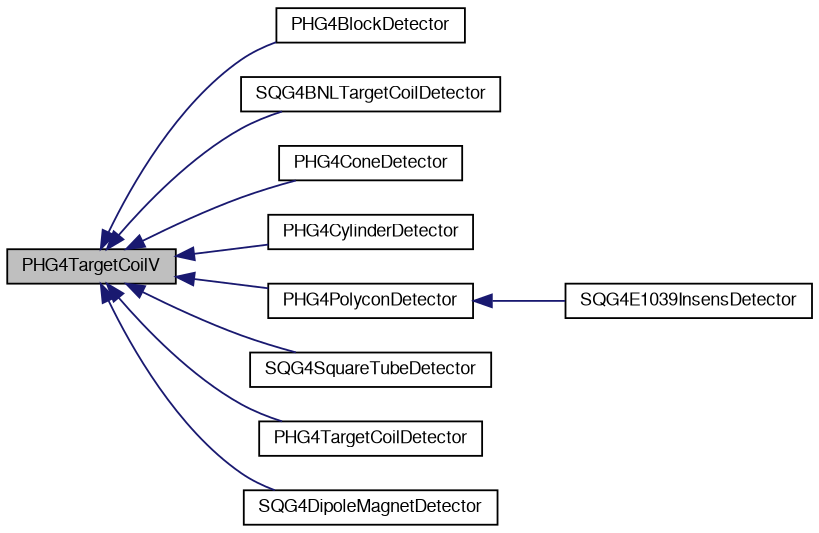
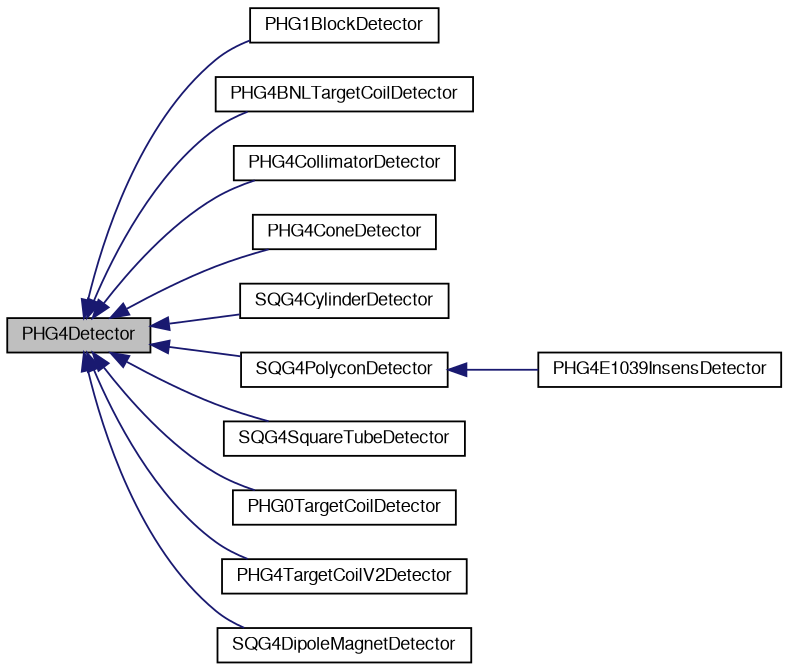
(371, 25) -> (344, 25)
(371, 94) -> (344, 94)
none -> (344, 163)
(371, 232) -> (344, 301)
(92, 266) -> (79, 335)
(371, 301) -> (344, 370)
(689, 301) -> (660, 370)
(371, 439) -> (344, 508)
none -> (344, 576)
